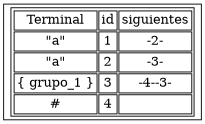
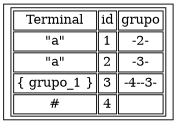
(155, 20) -> (141, 20)
